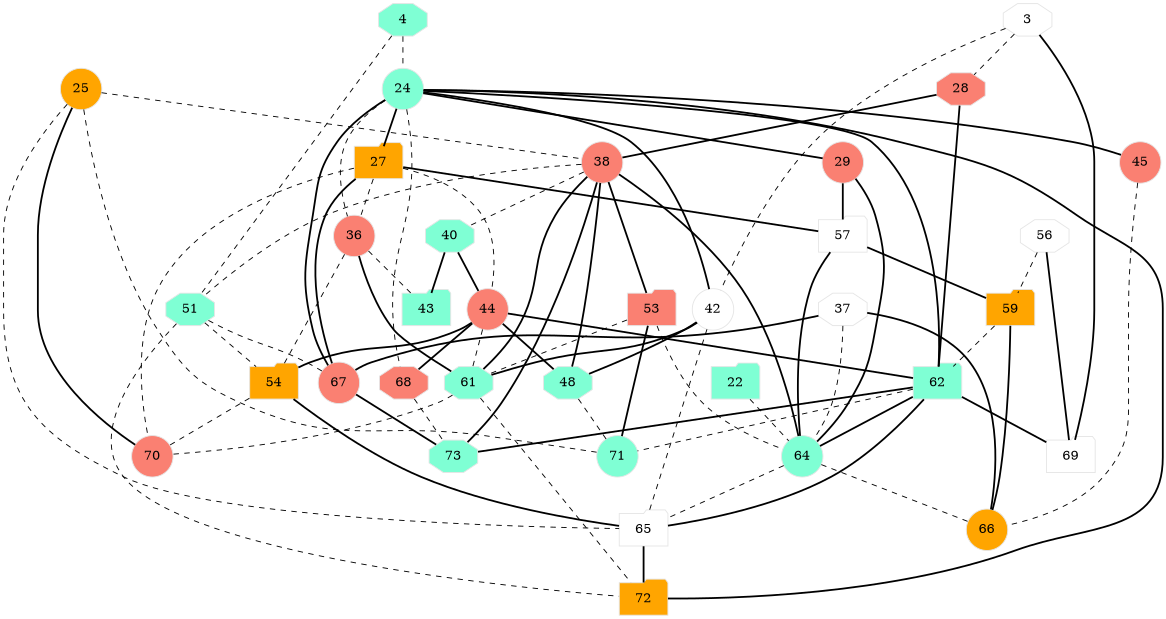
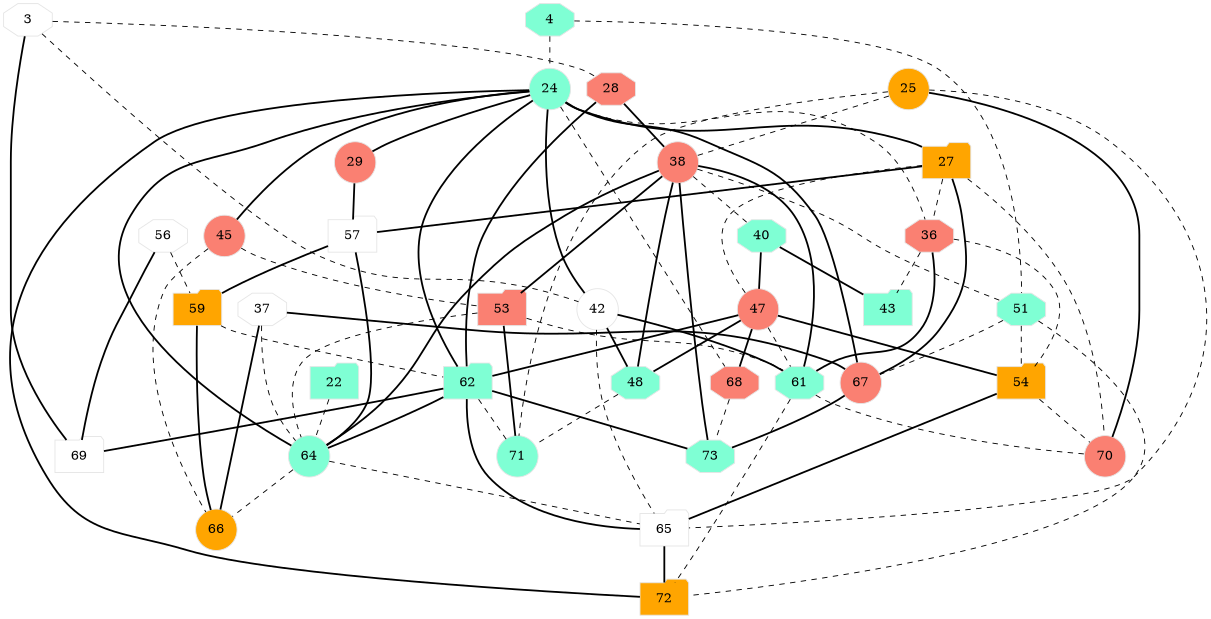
(354, 236) -> (929, 236)
none -> (351, 284)
(879, 308) -> (172, 173)
(488, 309) -> (758, 309)
